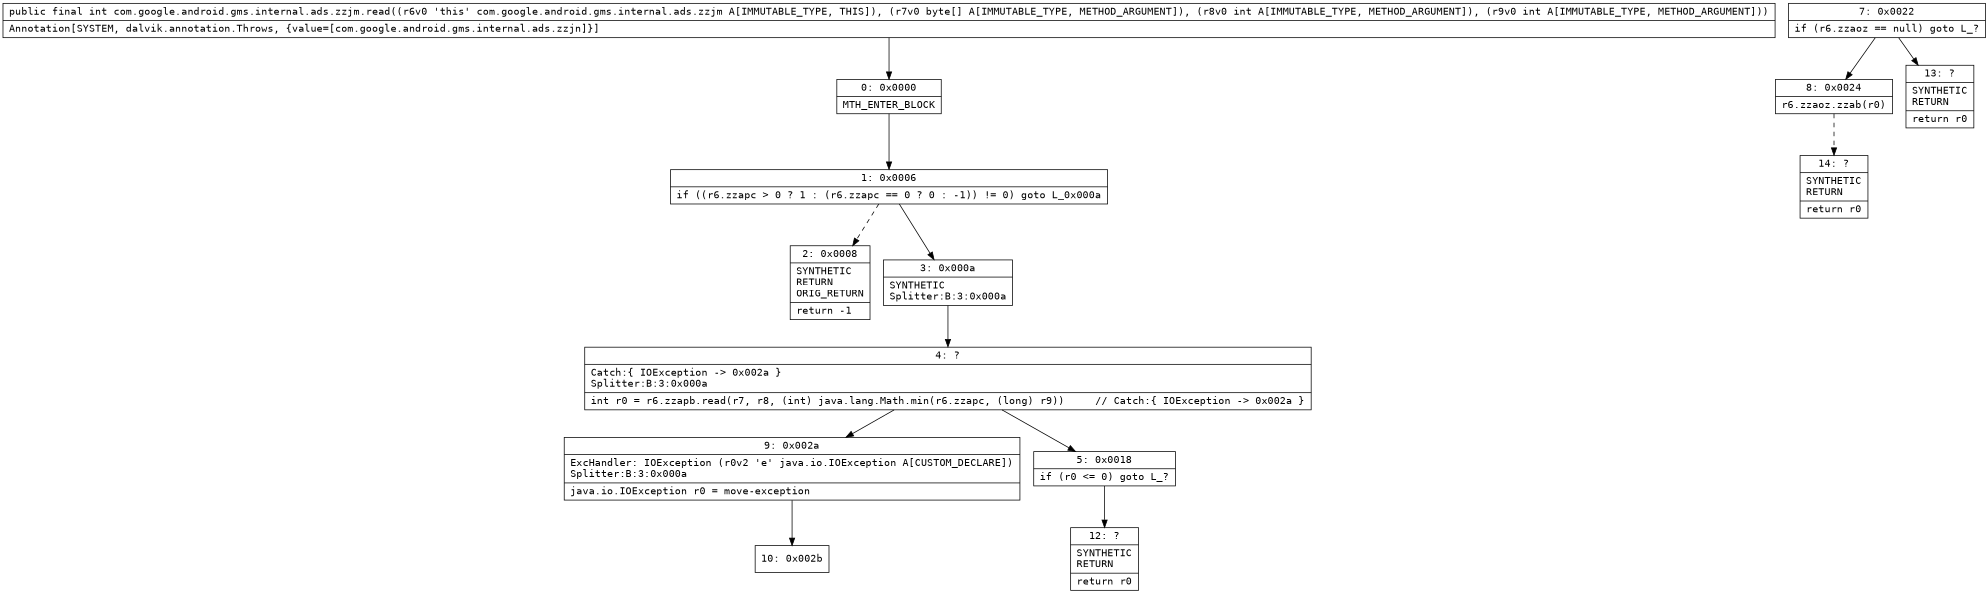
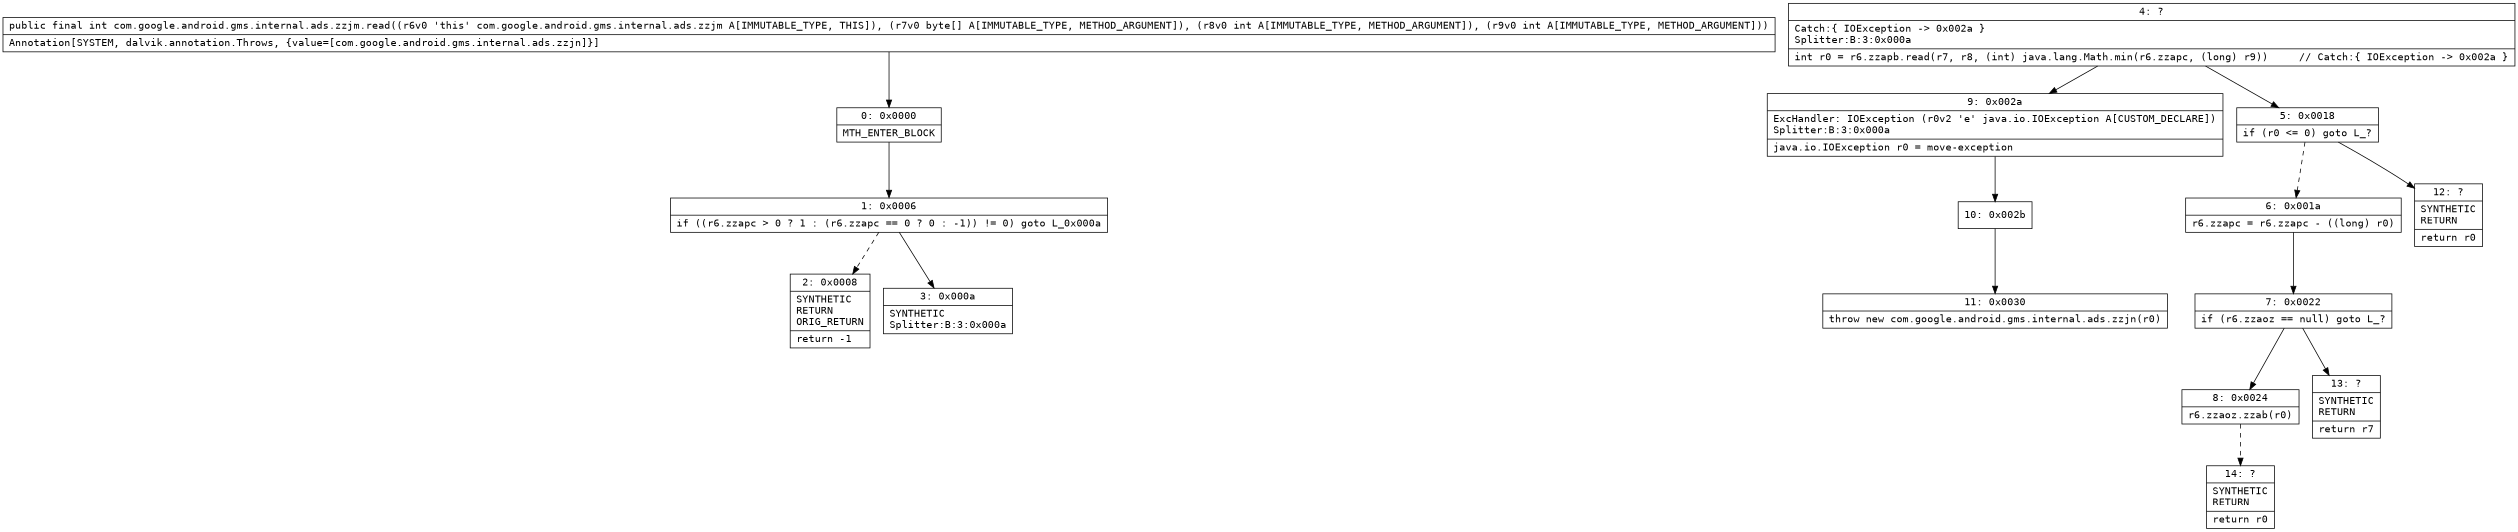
(1940, 119) -> (2346, 429)
none -> (2293, 215)
none -> (1995, 311)
(948, 322) -> none
